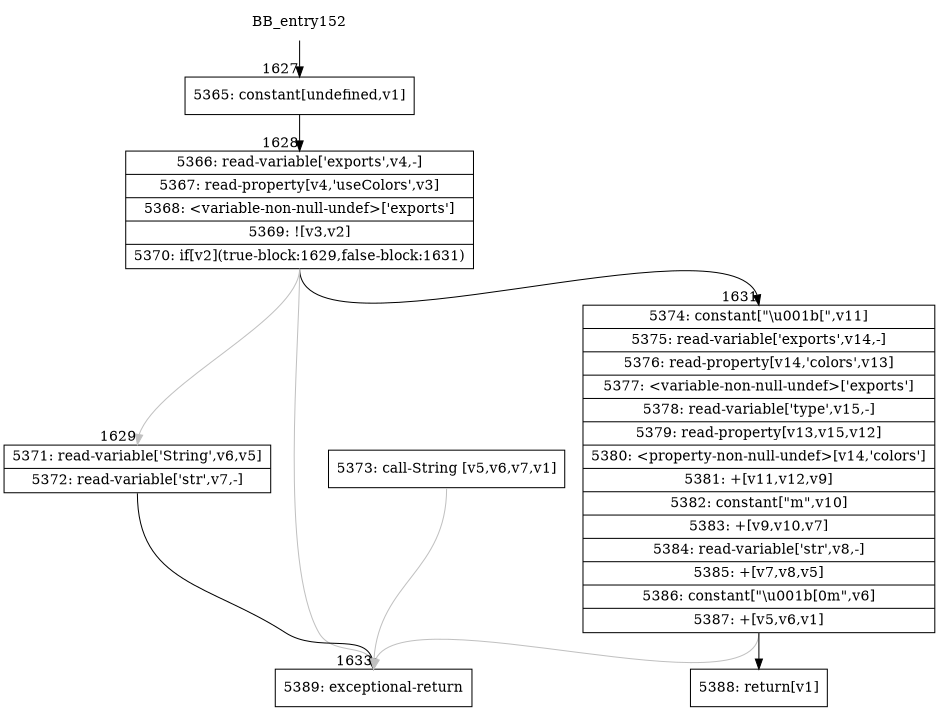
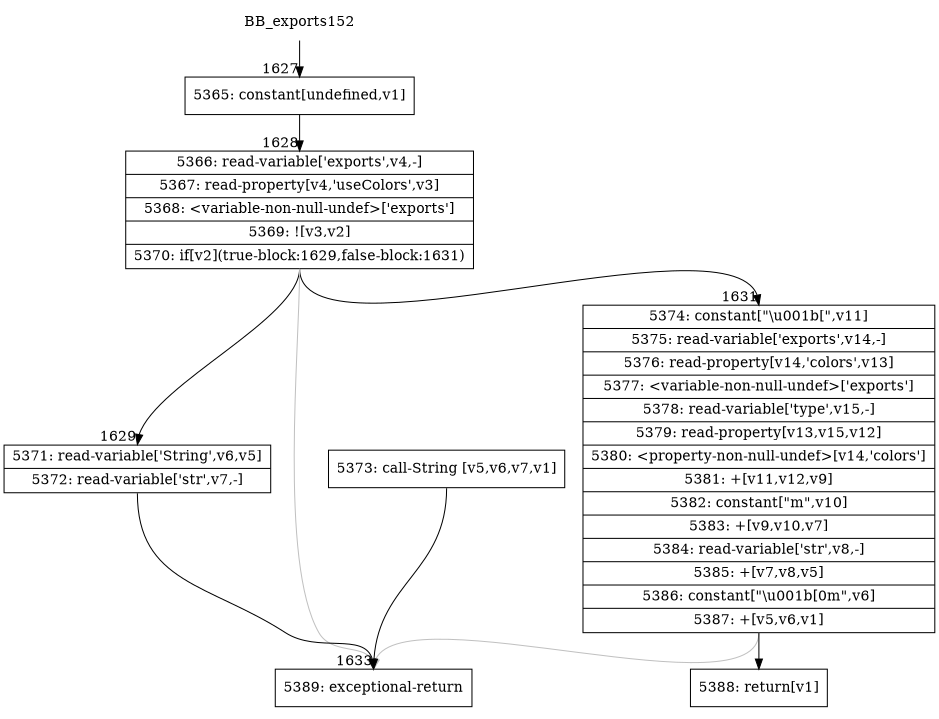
(300, 22) -> (300, 22)
(223, 354) -> (223, 354)
(413, 575) -> (413, 575)
